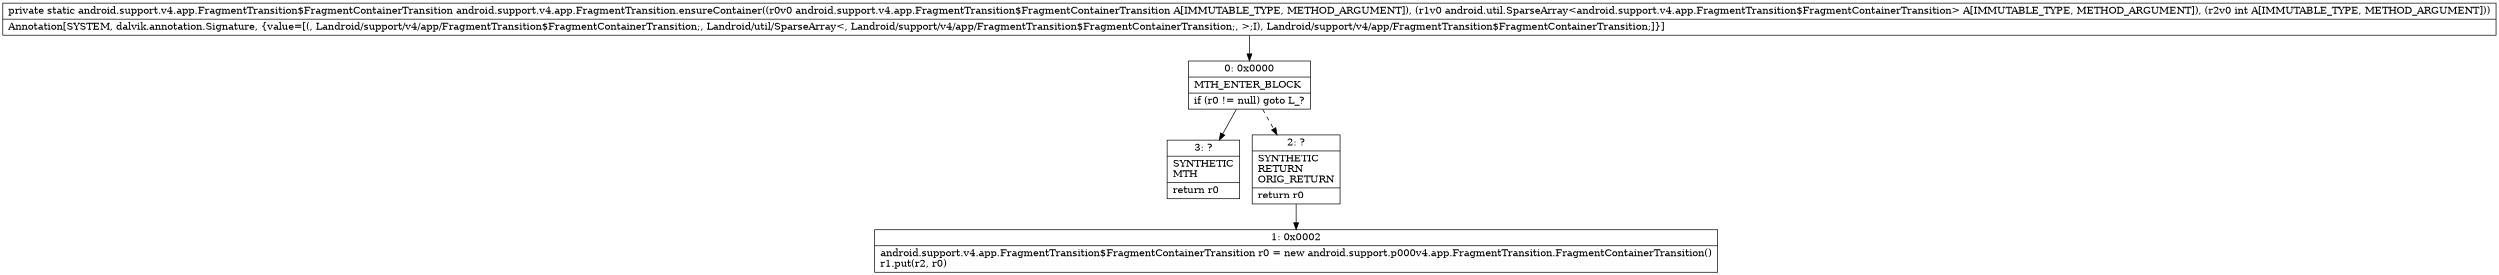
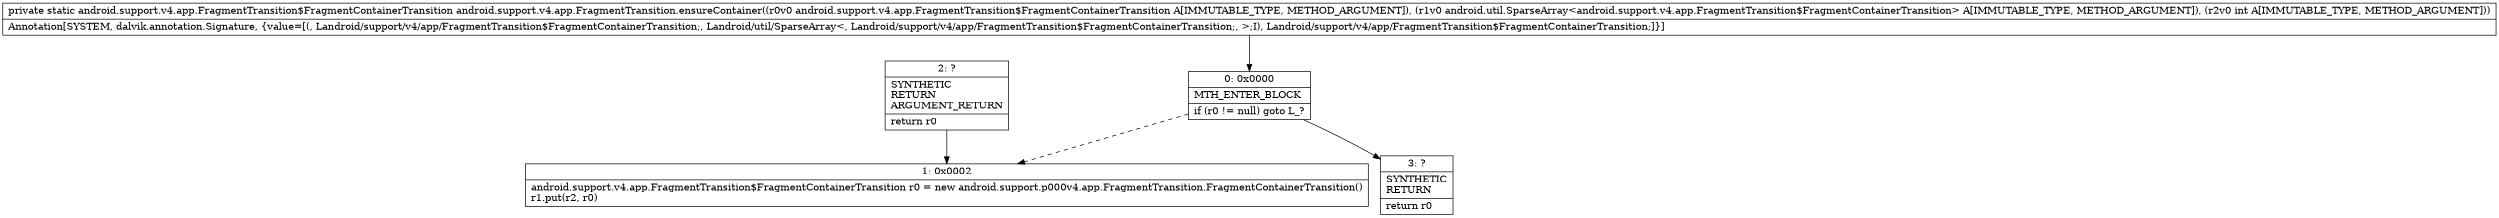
(1268, 119) -> (1106, 138)
(1185, 174) -> (1409, 190)
(1296, 180) -> (947, 106)
